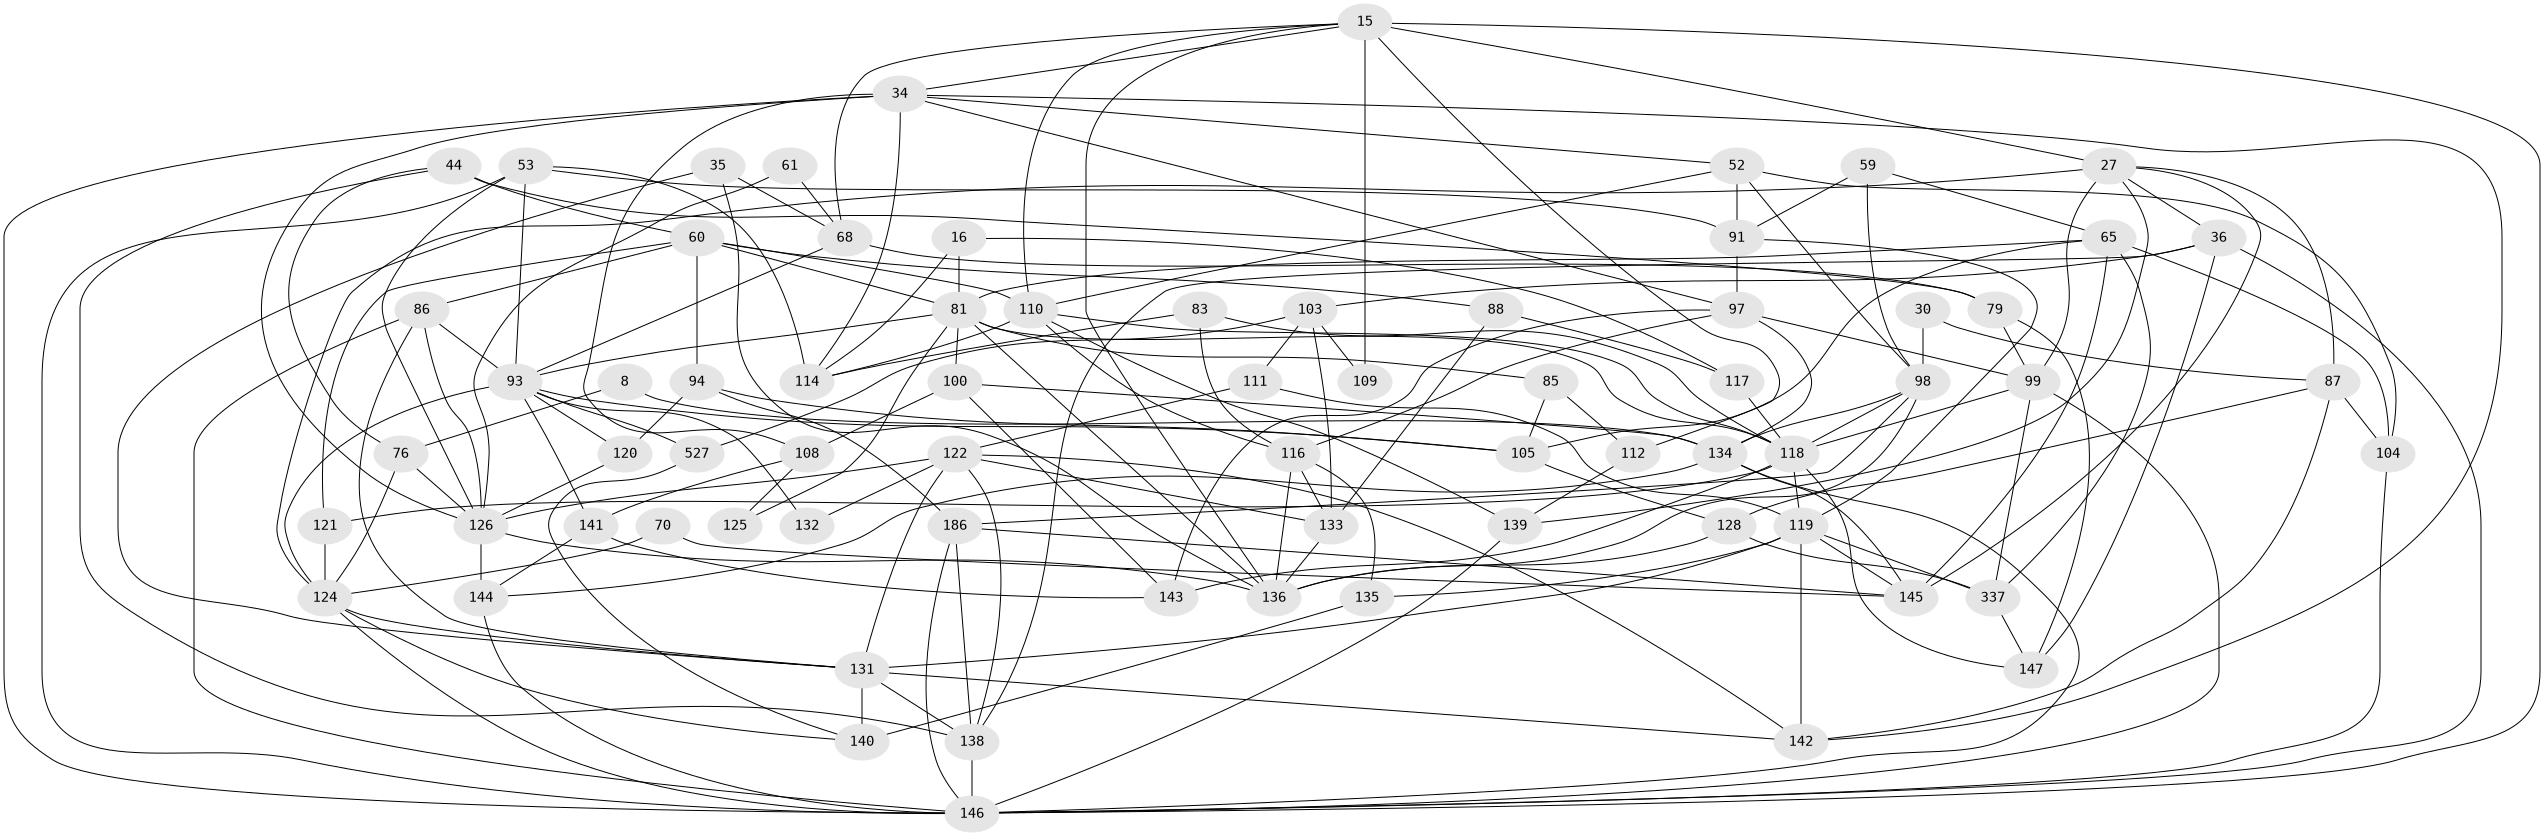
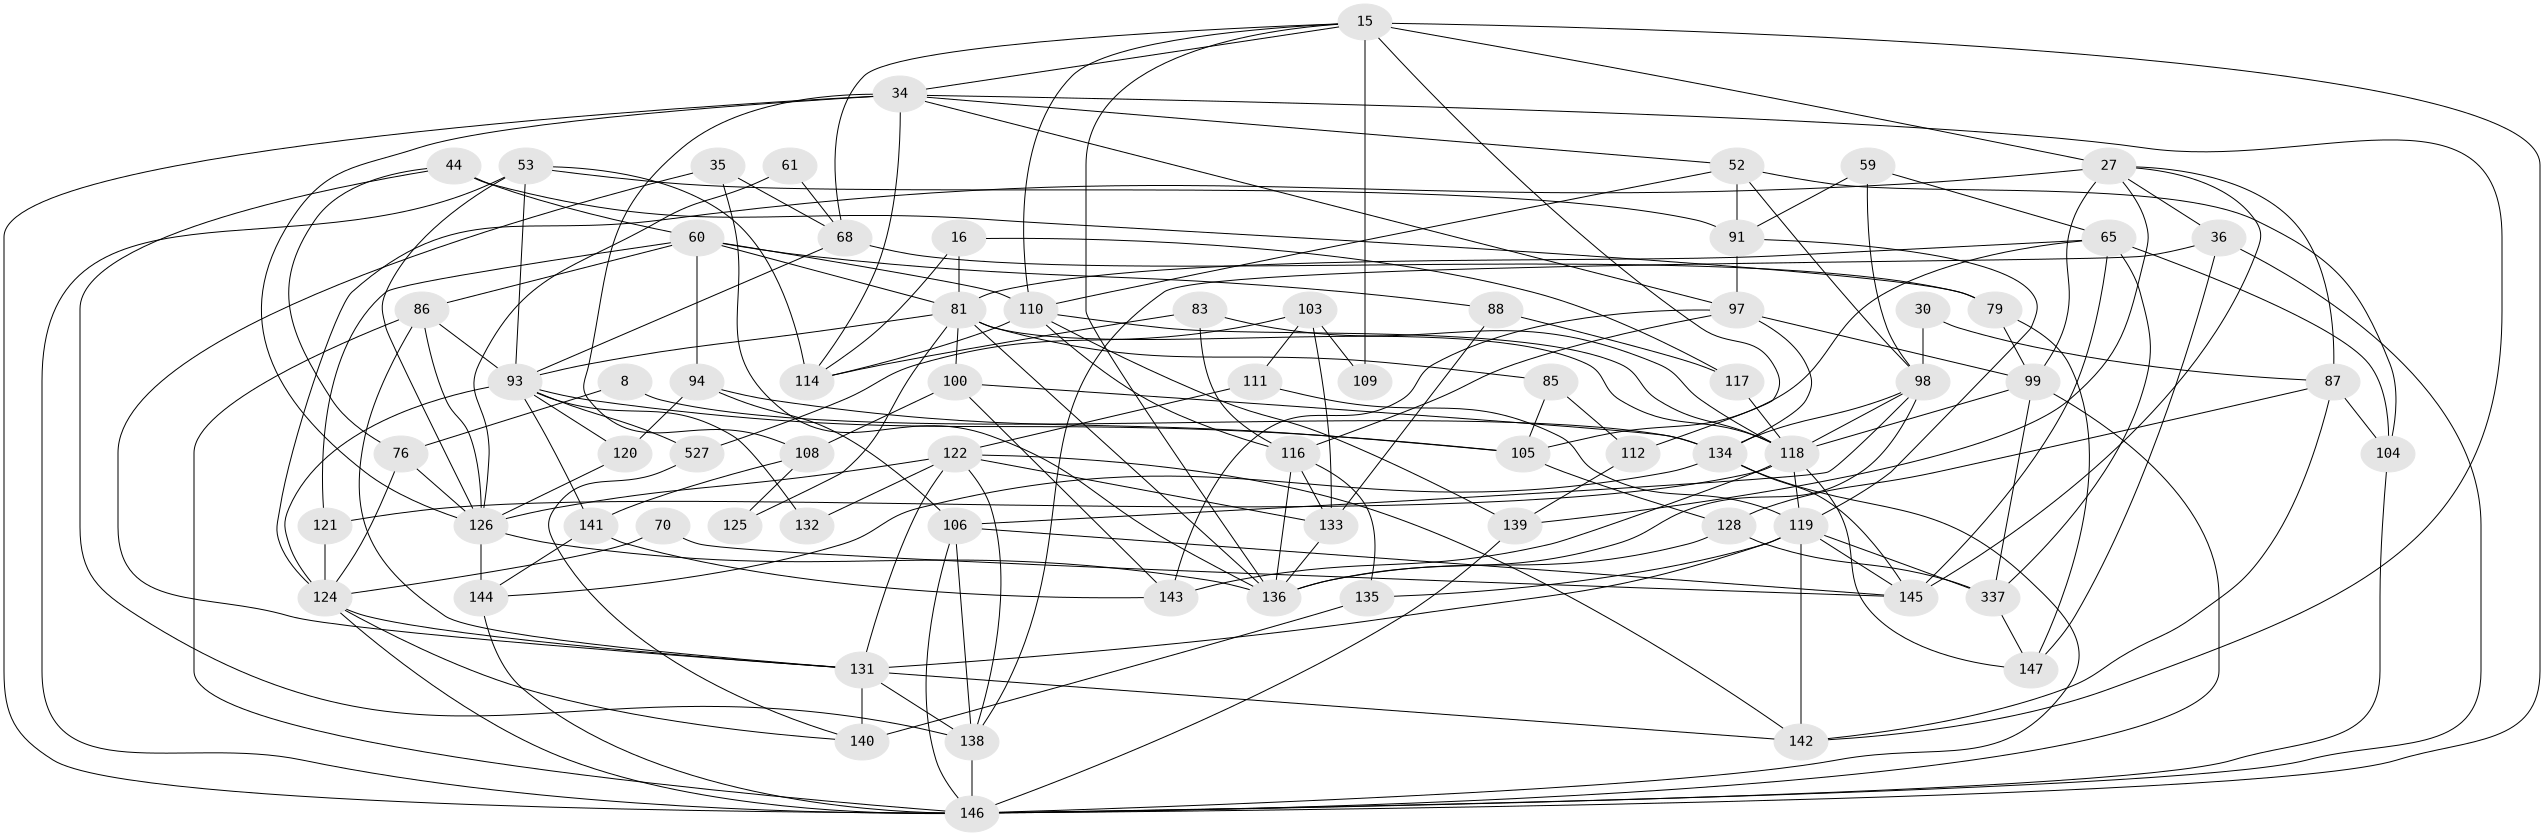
(1766, 281) -> none
(955, 526) -> (955, 526)
